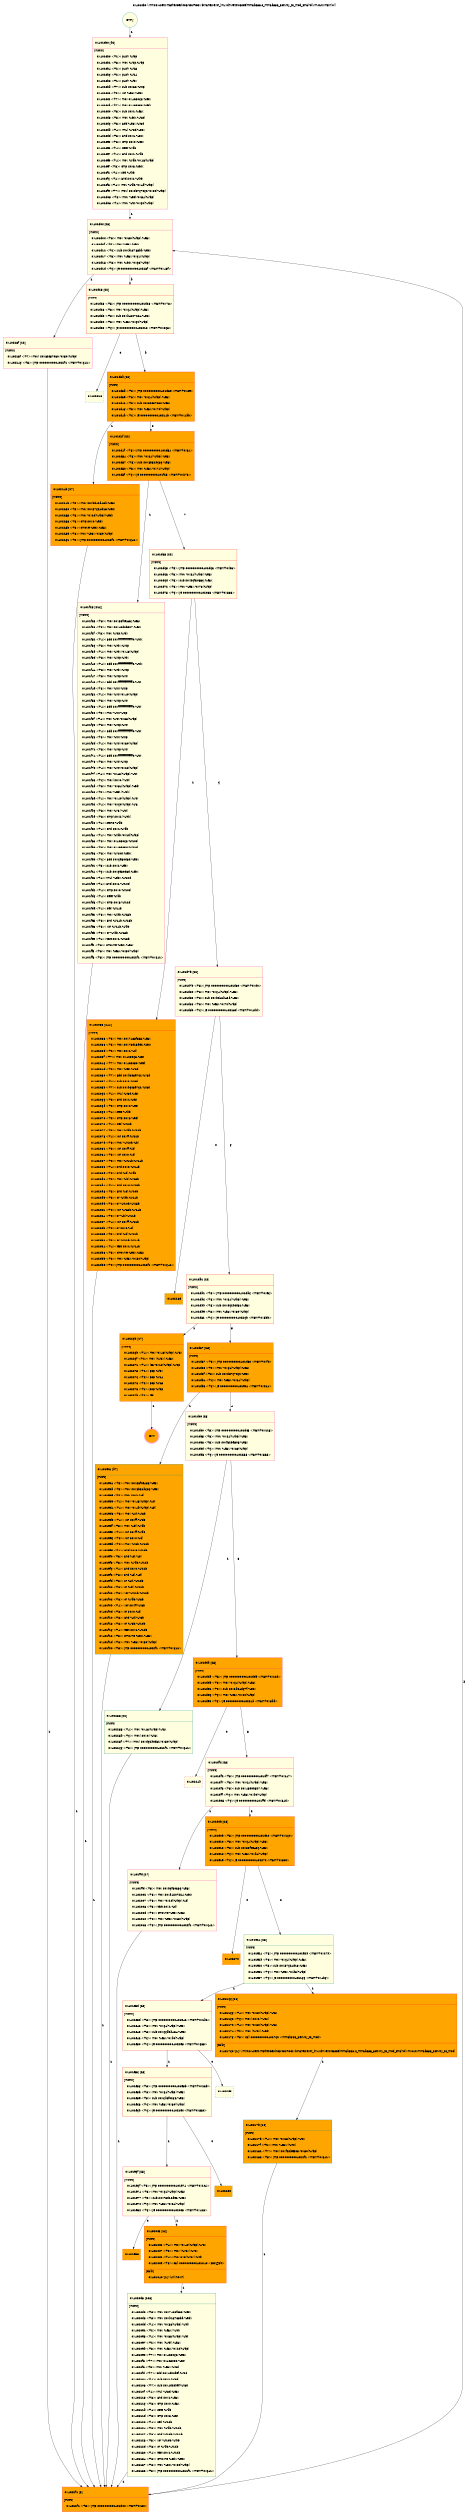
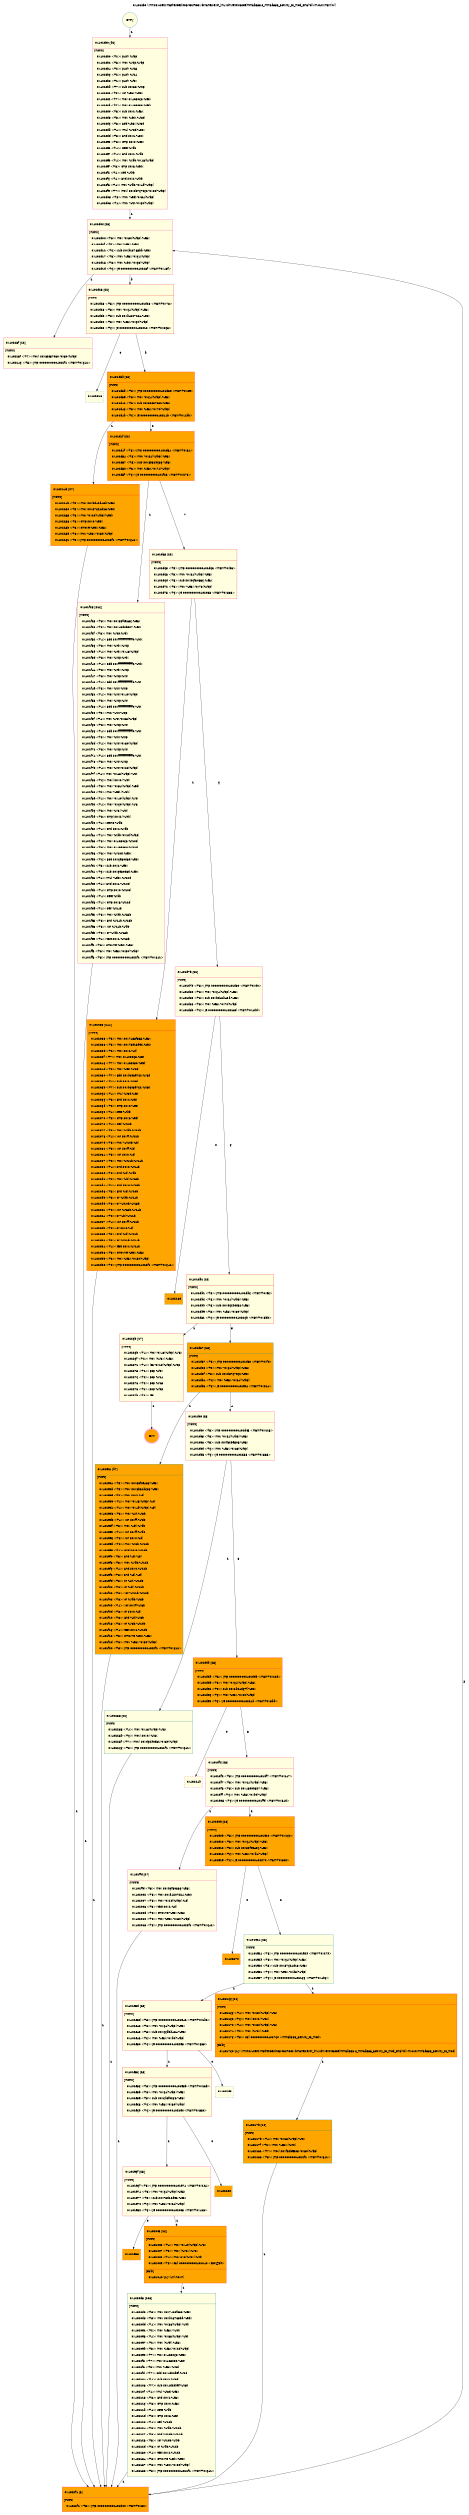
(152, 1368) -> (152, 1368)
(230, 1368) -> (230, 1368)
(48, 1432) -> none
